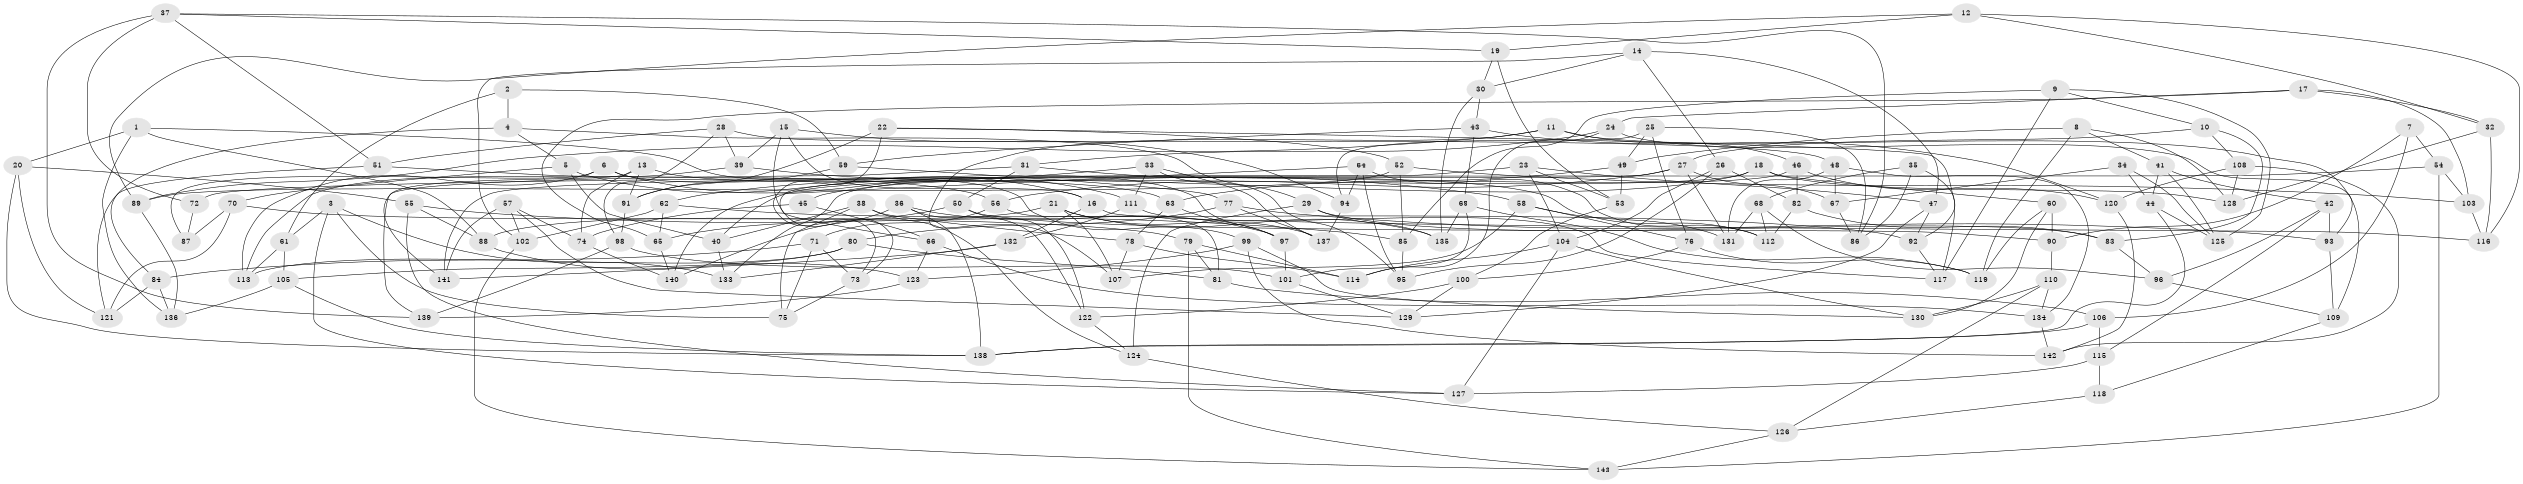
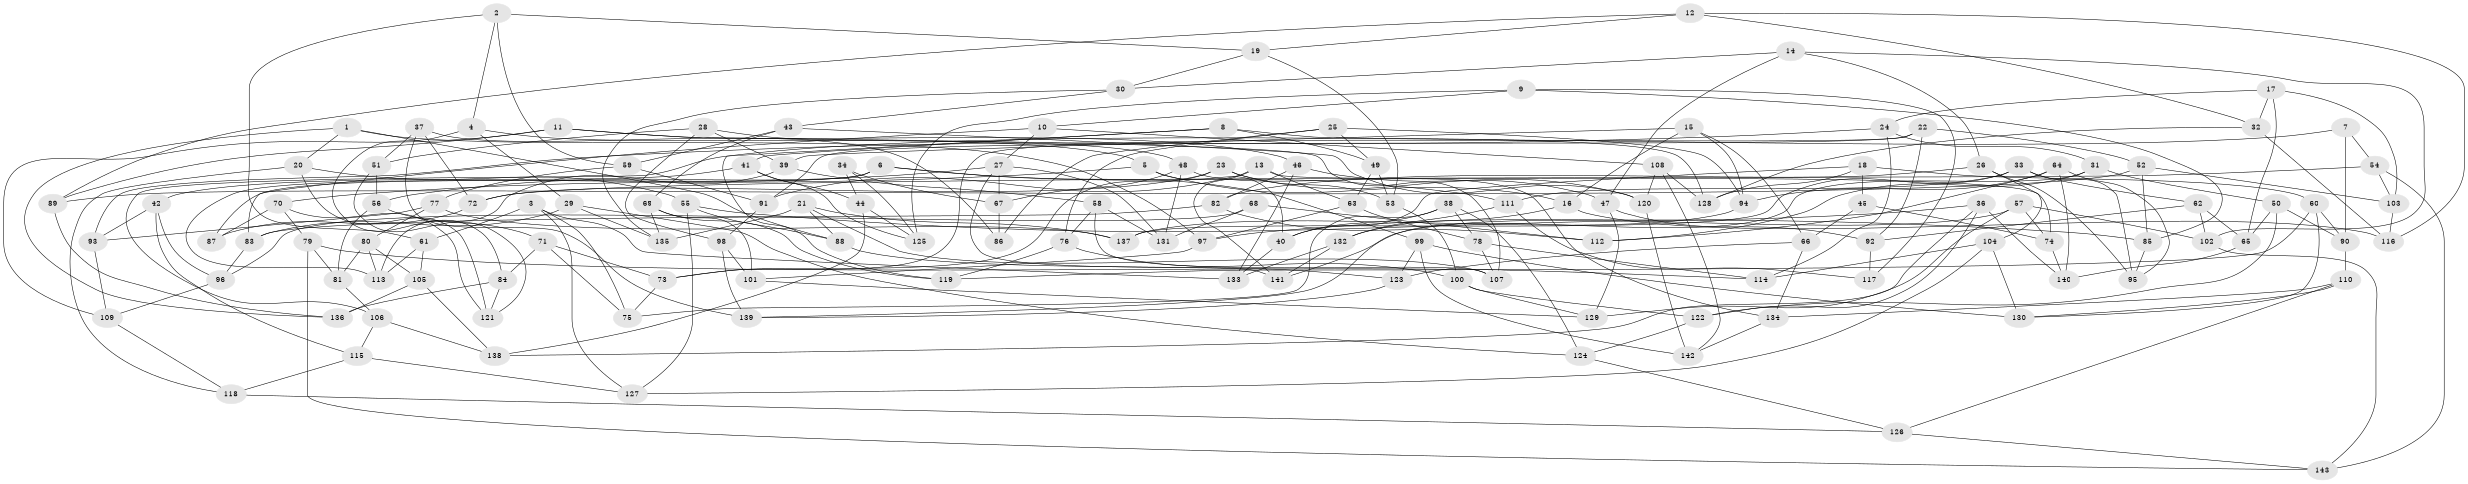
(831, 32) -> (876, 32)
(1913, 166) -> none
(1545, 203) -> (849, 191)
(394, 348) -> (73, 239)
